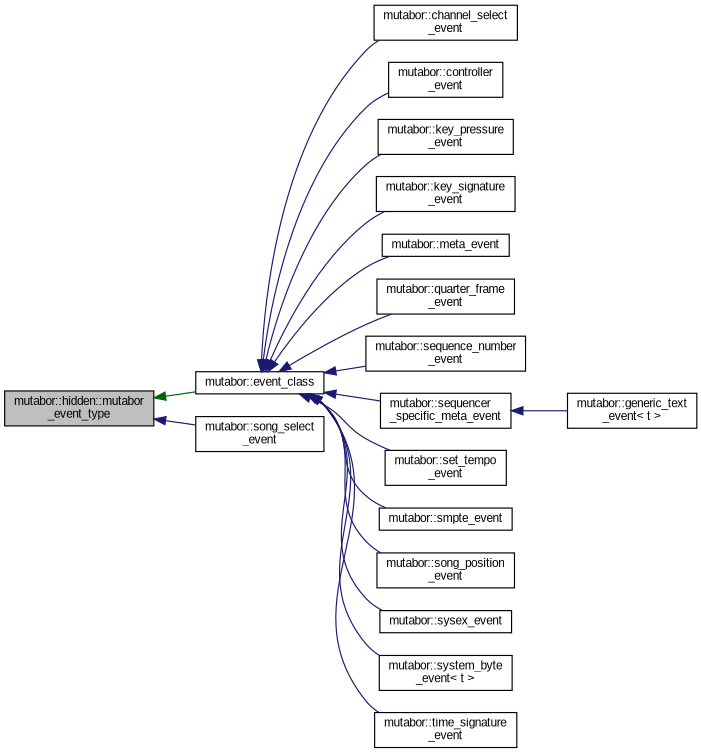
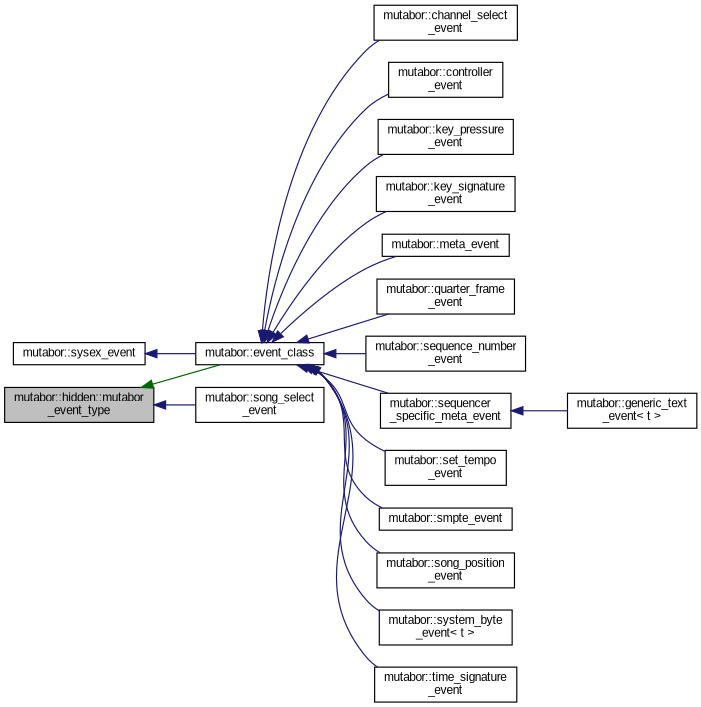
(344, 509) -> (176, 354)
